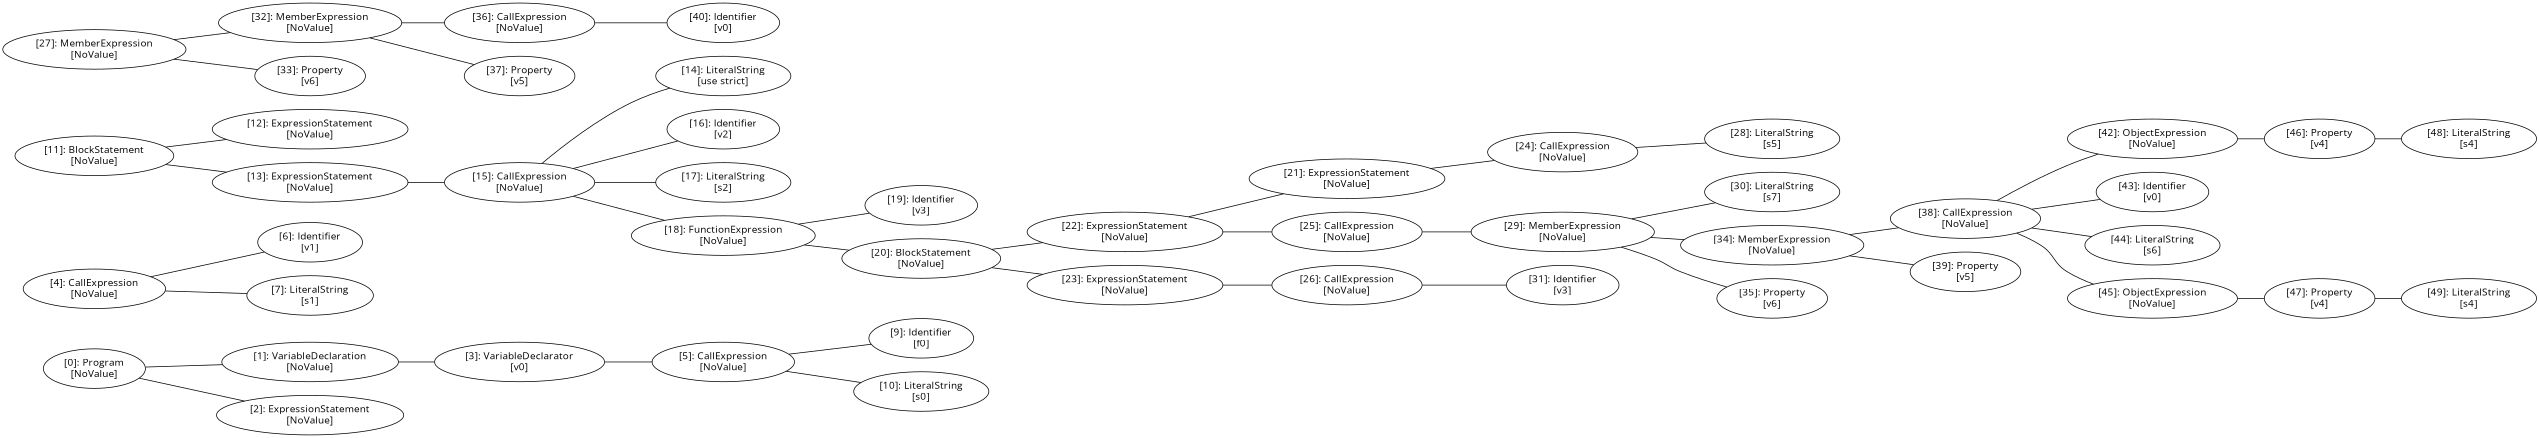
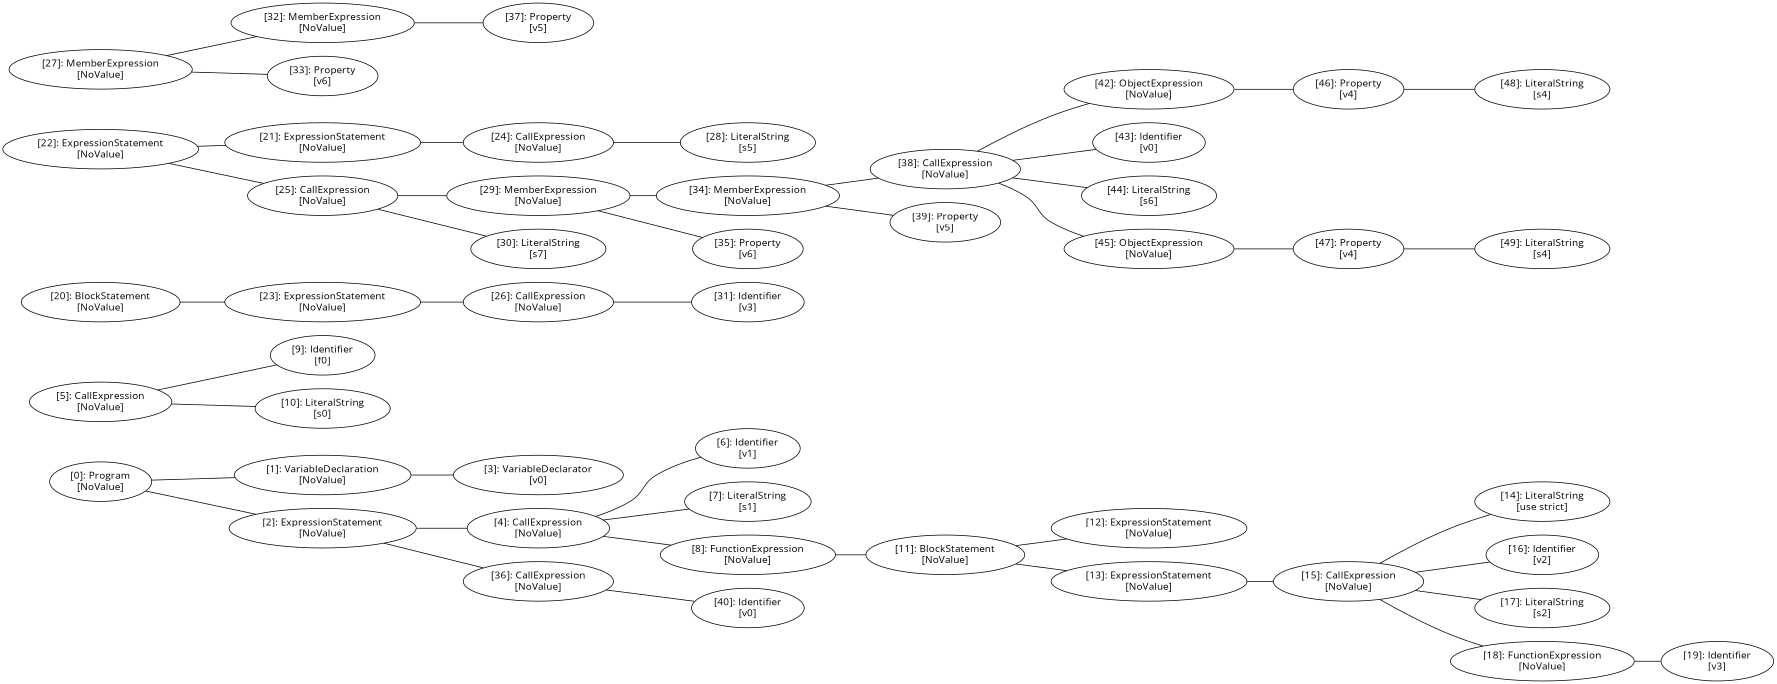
(423, 23) -> (434, 556)
(1674, 211) -> (432, 223)
(1017, 246) -> none
(827, 248) -> none
(629, 362) -> none
none -> (442, 528)
none -> (748, 555)
